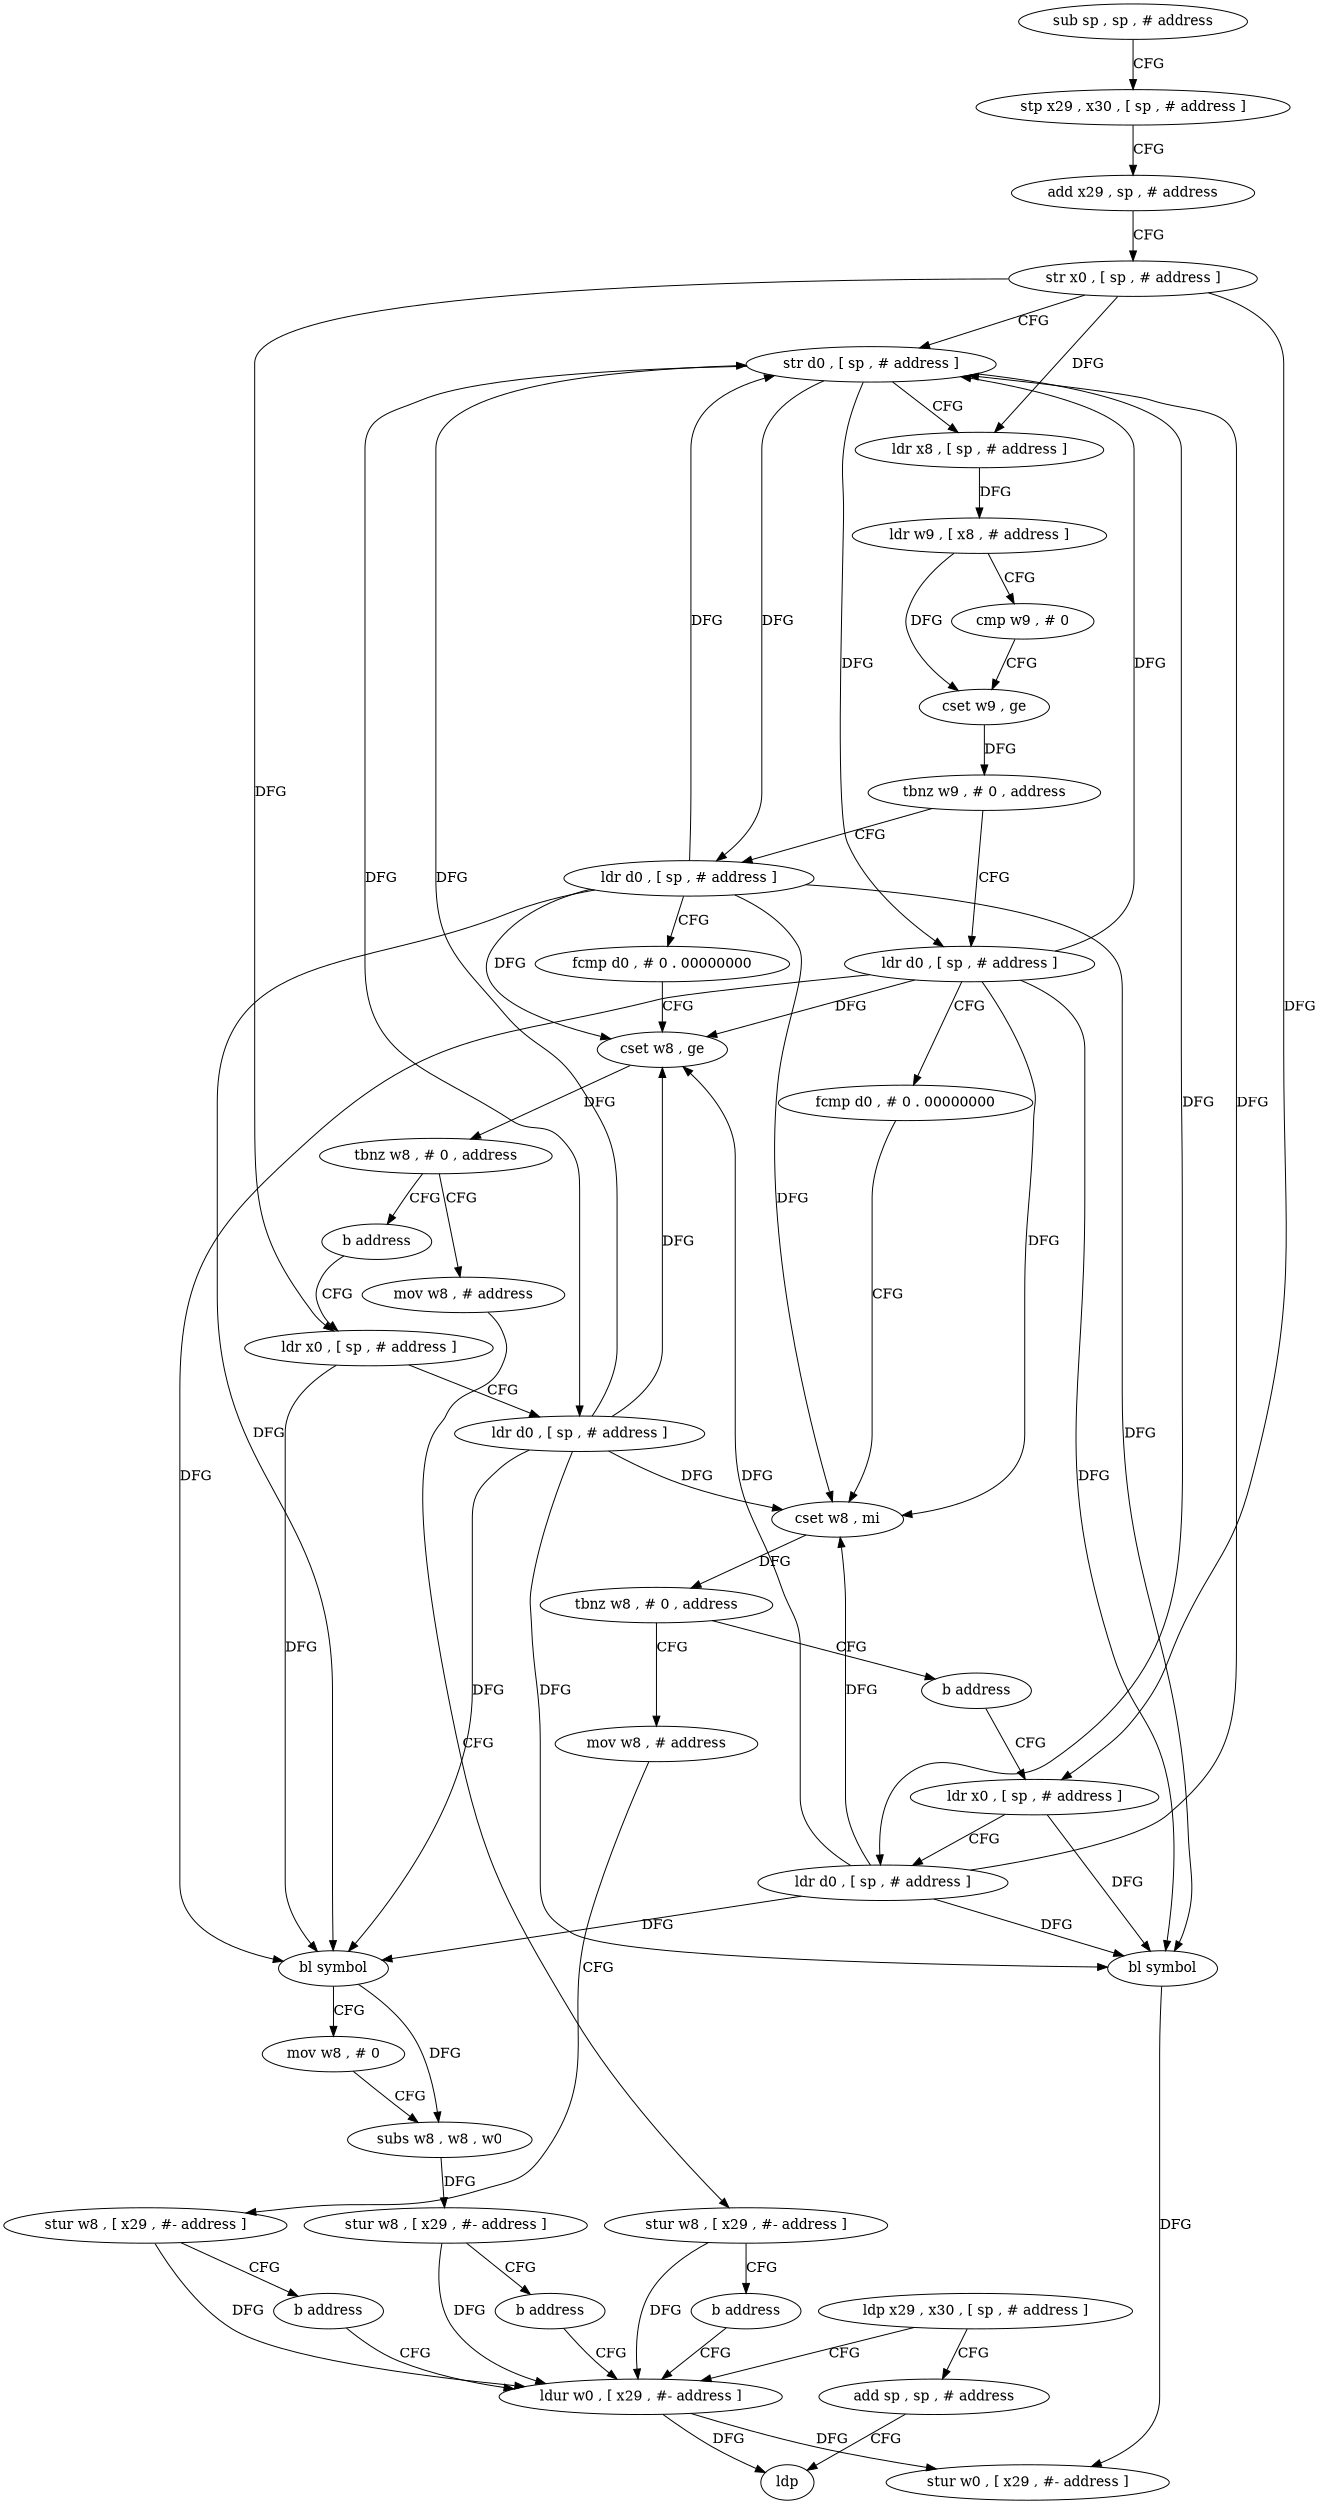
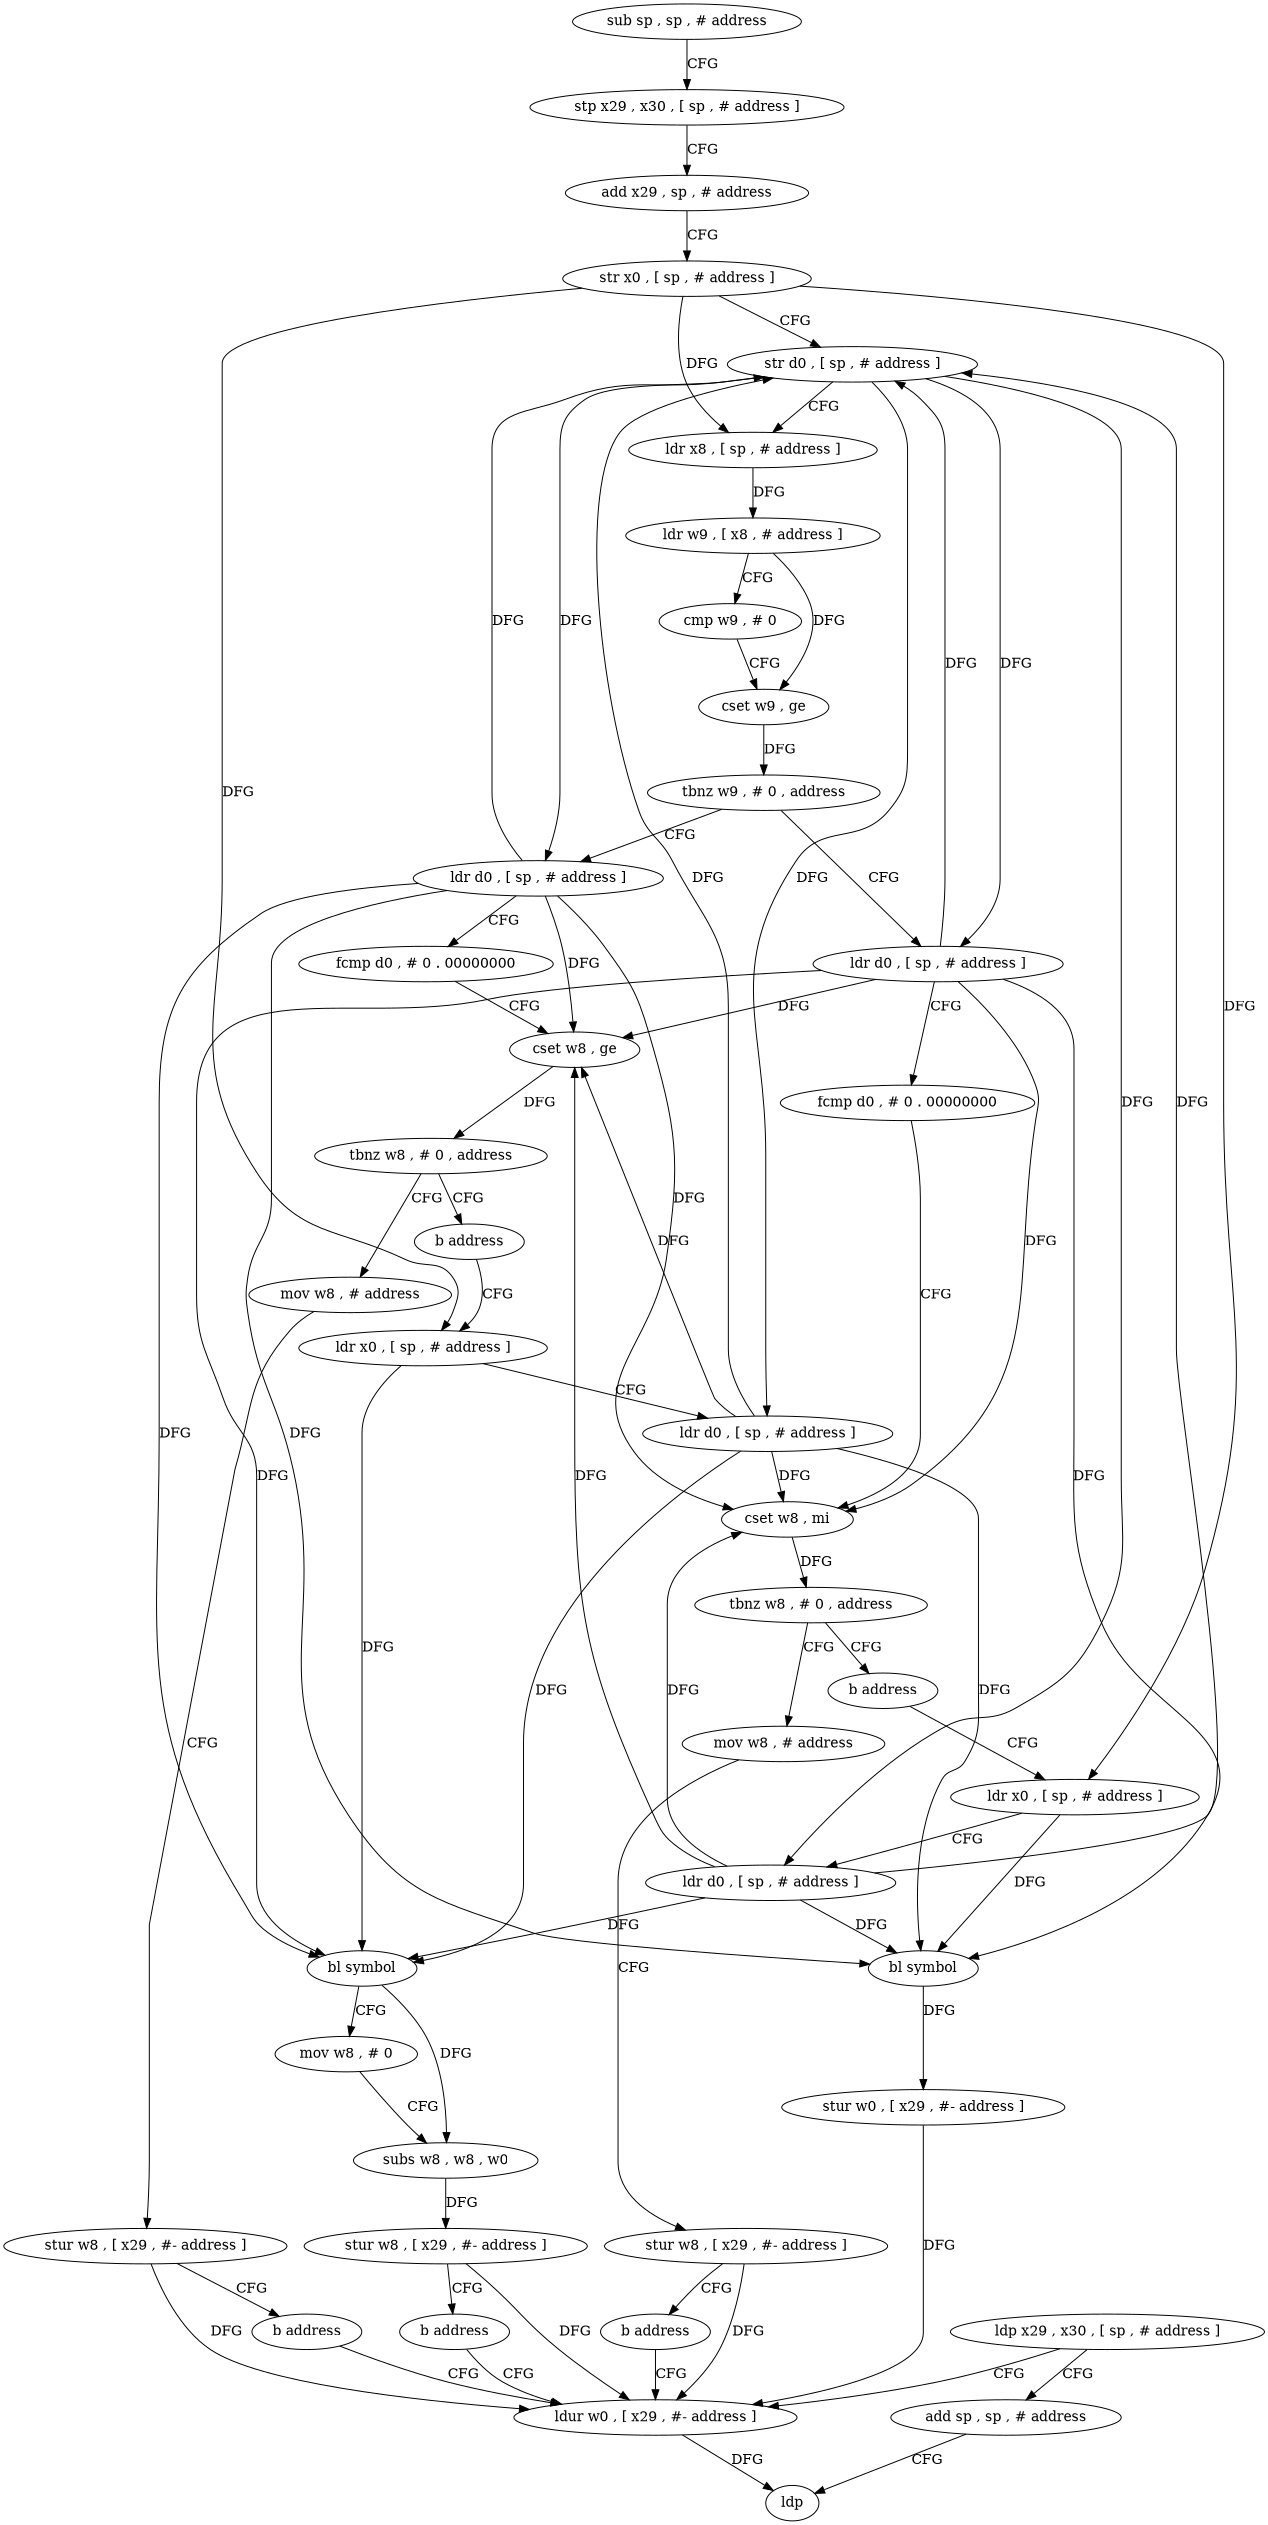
(807, 2445) -> (923, 2321)
